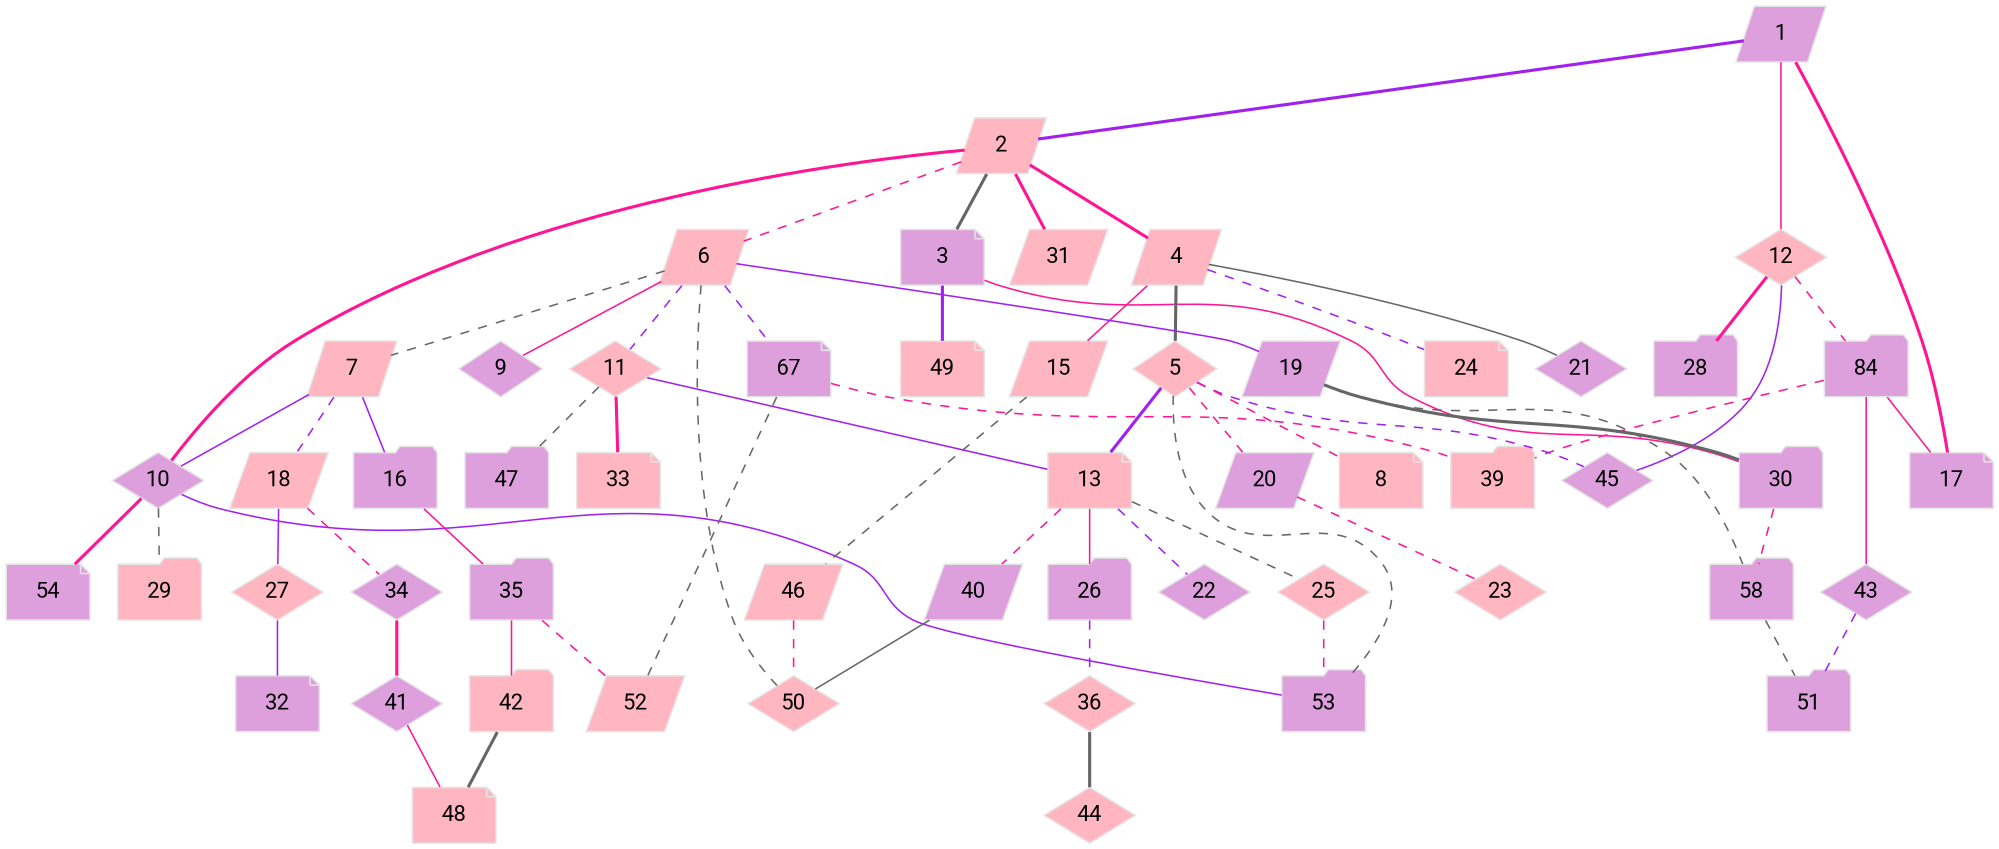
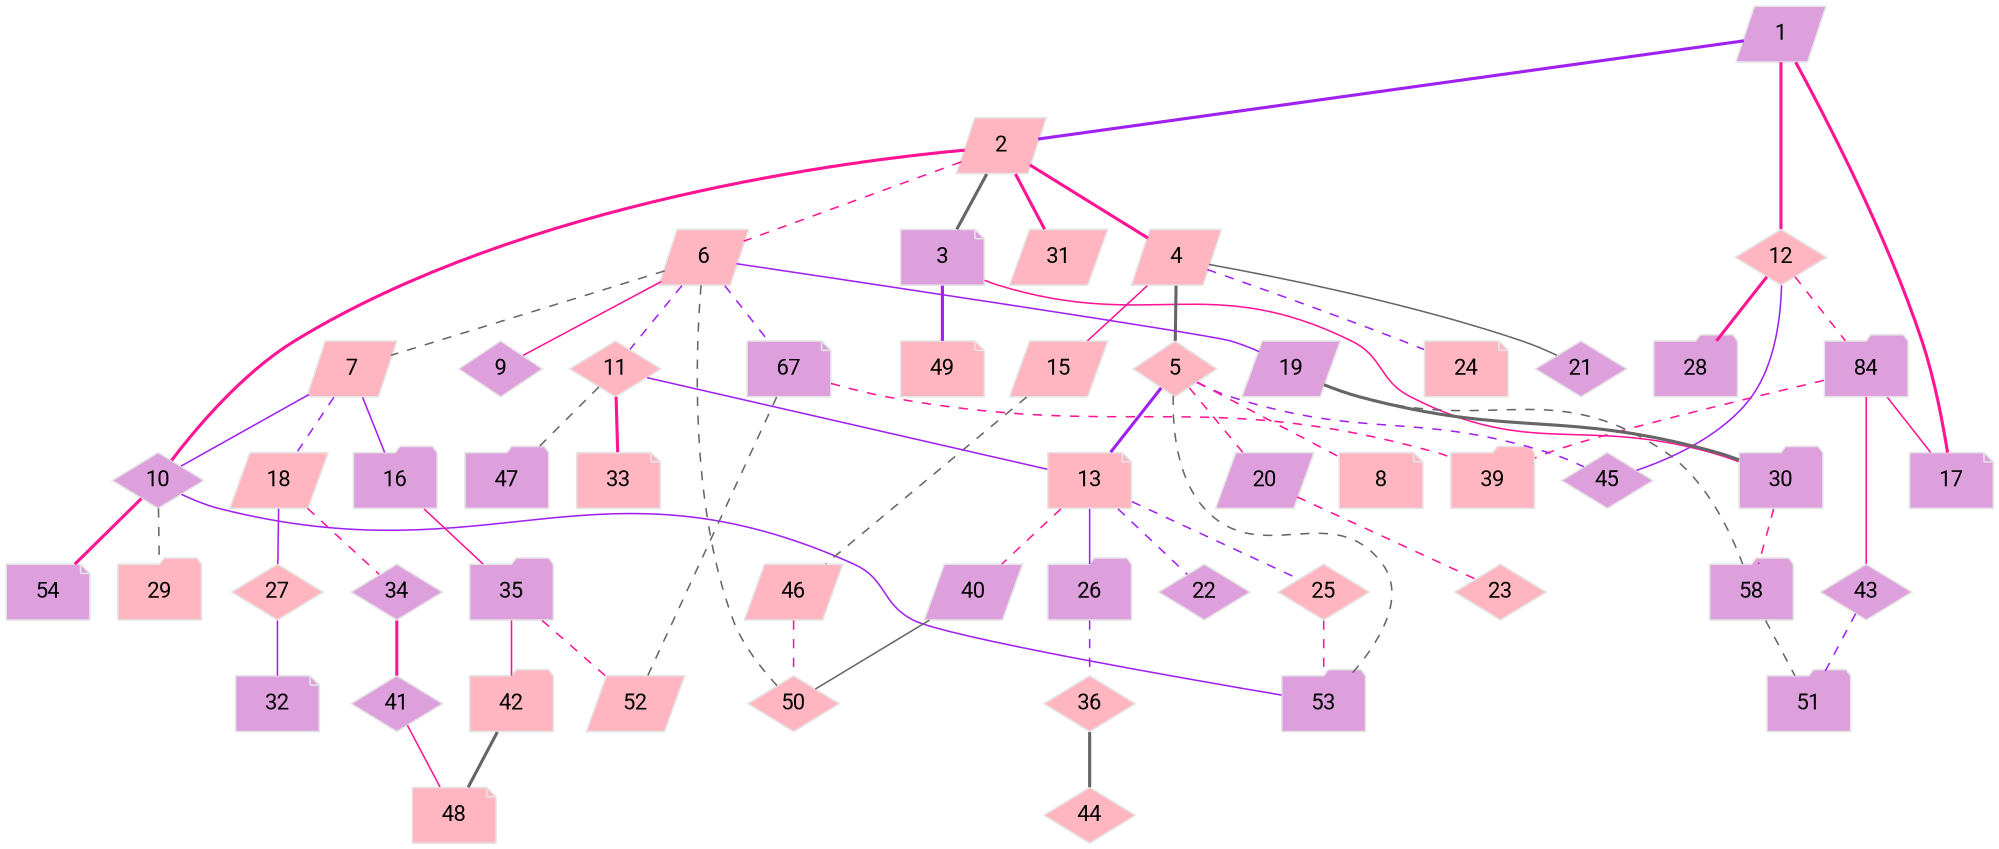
(1781, 146) -> (1781, 146)
(1090, 536) -> (1090, 536)
(1215, 540) -> (1215, 540)
